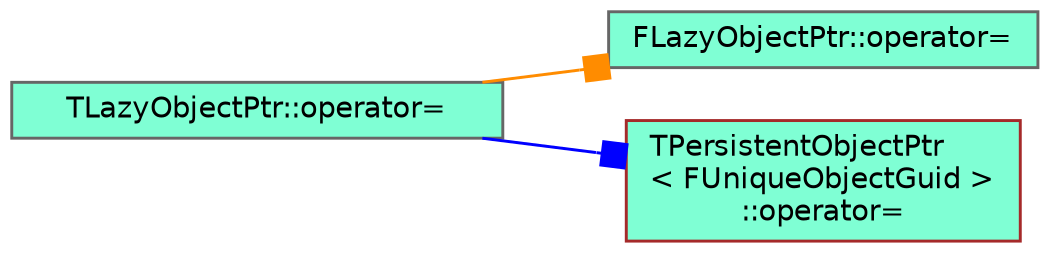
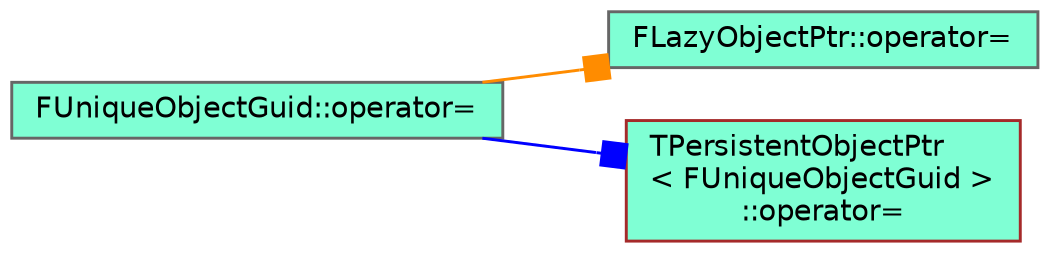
(257, 110) -> (257, 110)
